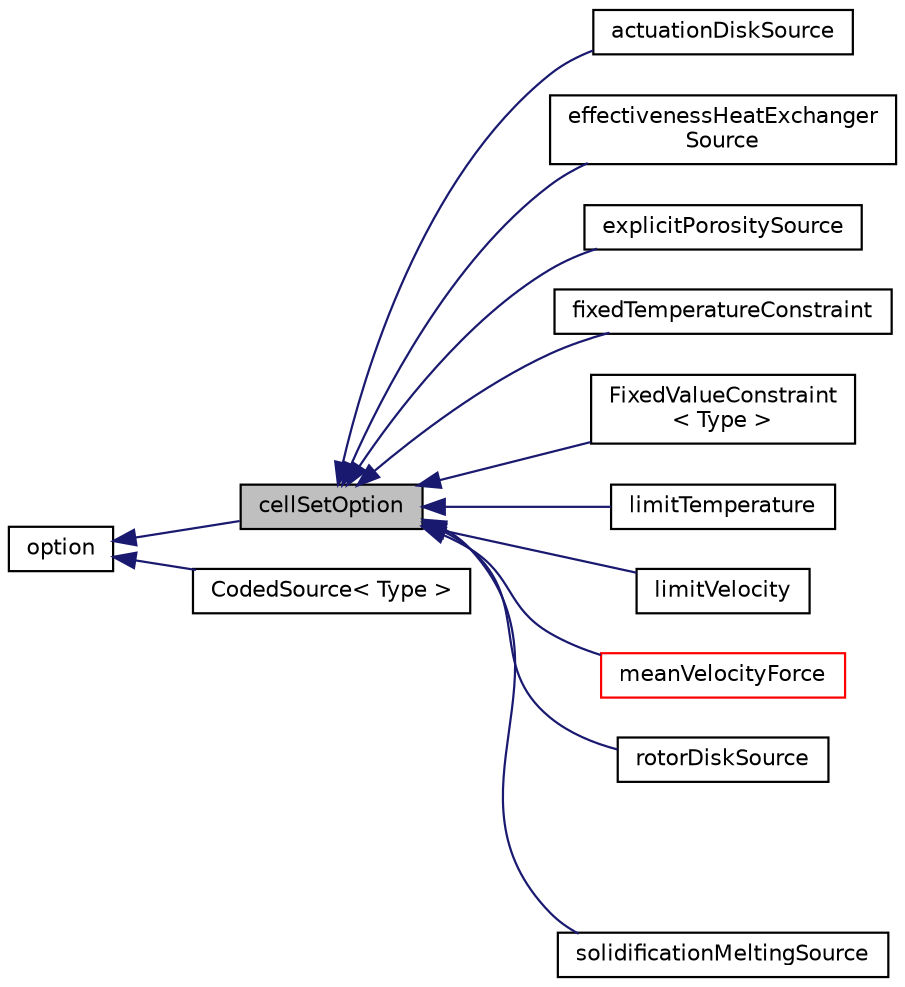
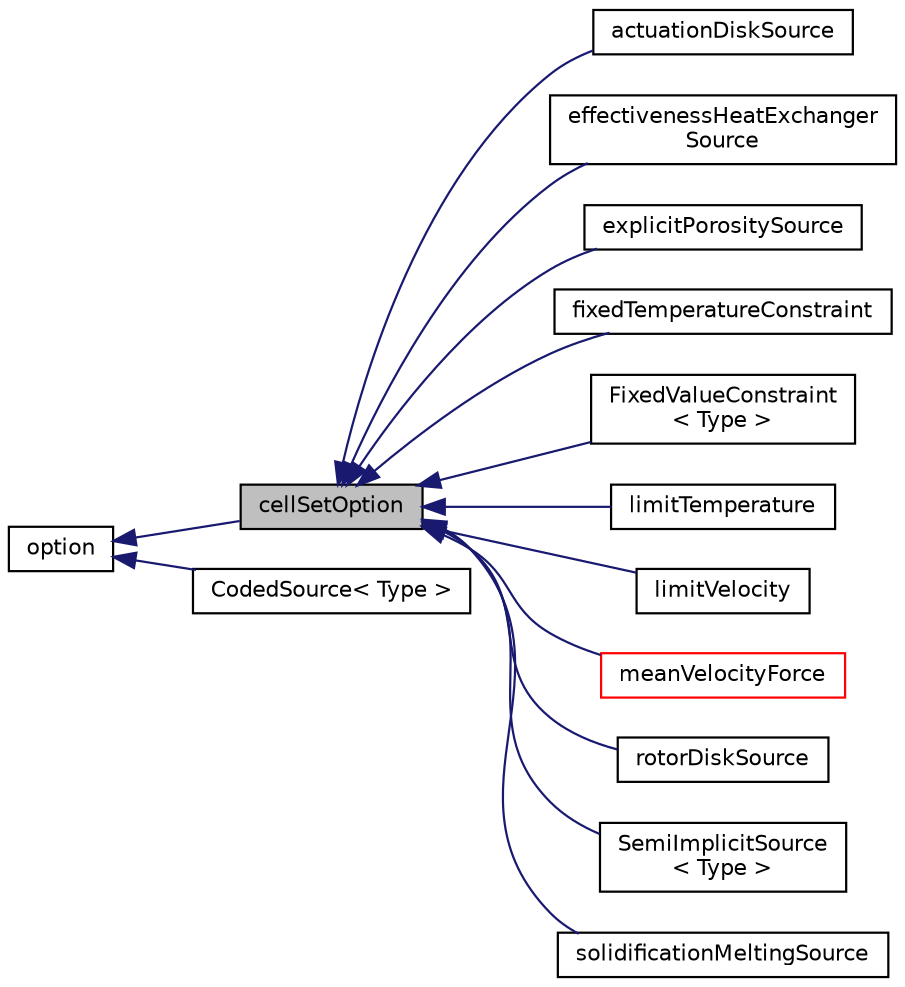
none -> (723, 857)
